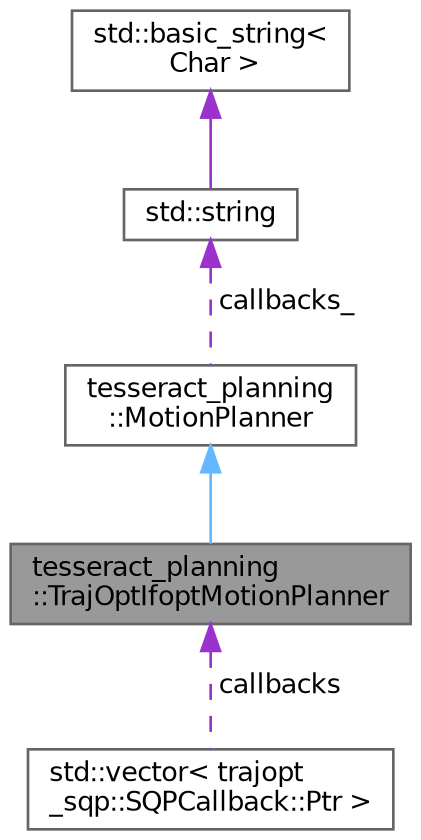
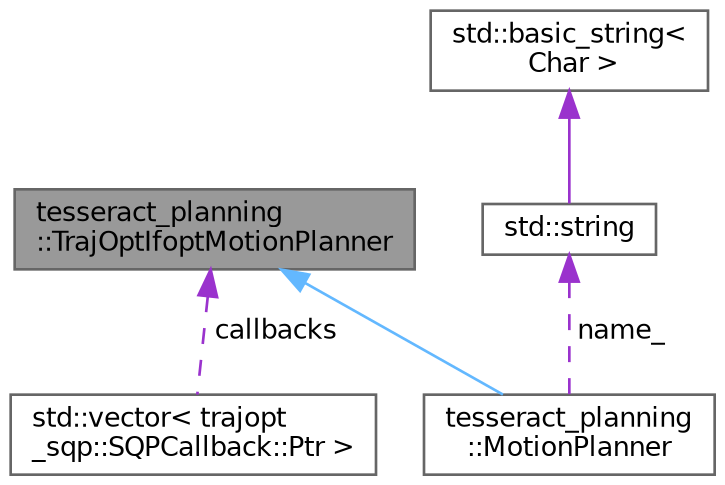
(284, 303) -> (619, 332)
(211, 508) -> (404, 339)
